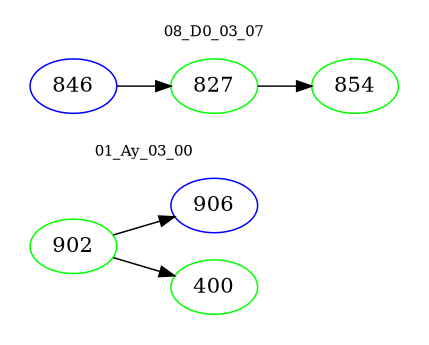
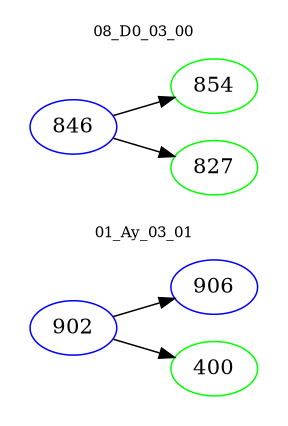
(214, 32) -> (144, 32)
(277, 86) -> (136, 109)
(144, 152) -> (144, 233)
(73, 246) -> (73, 328)
